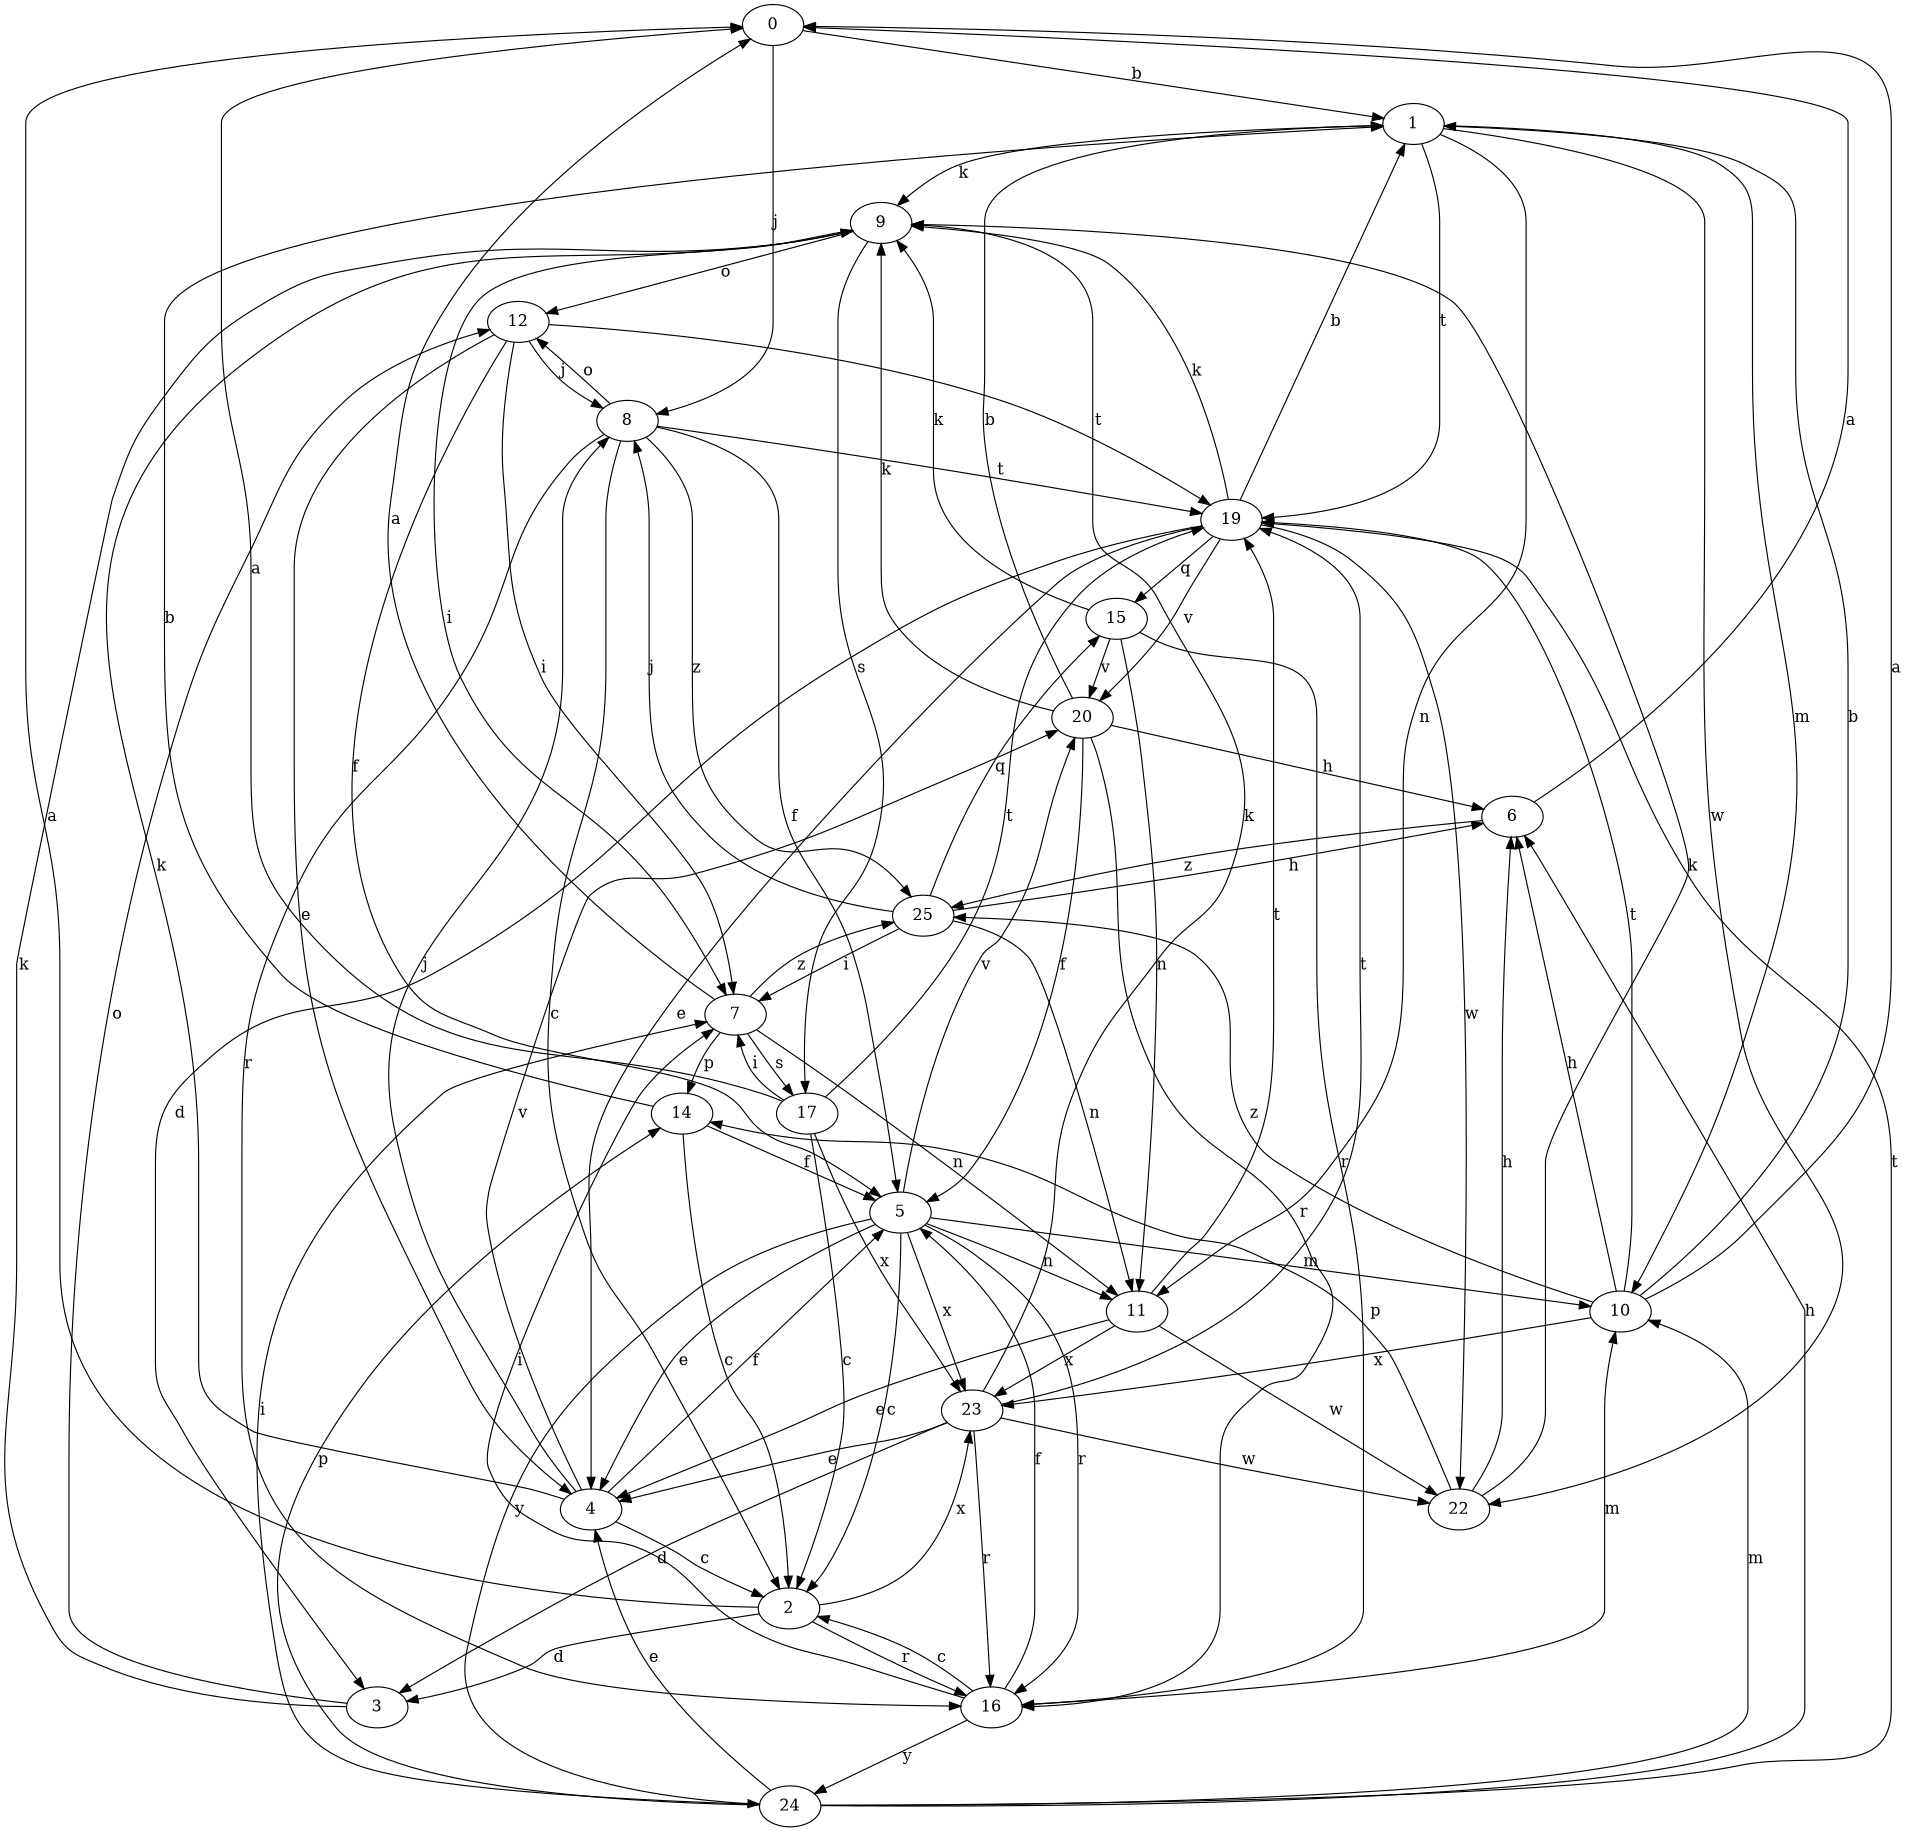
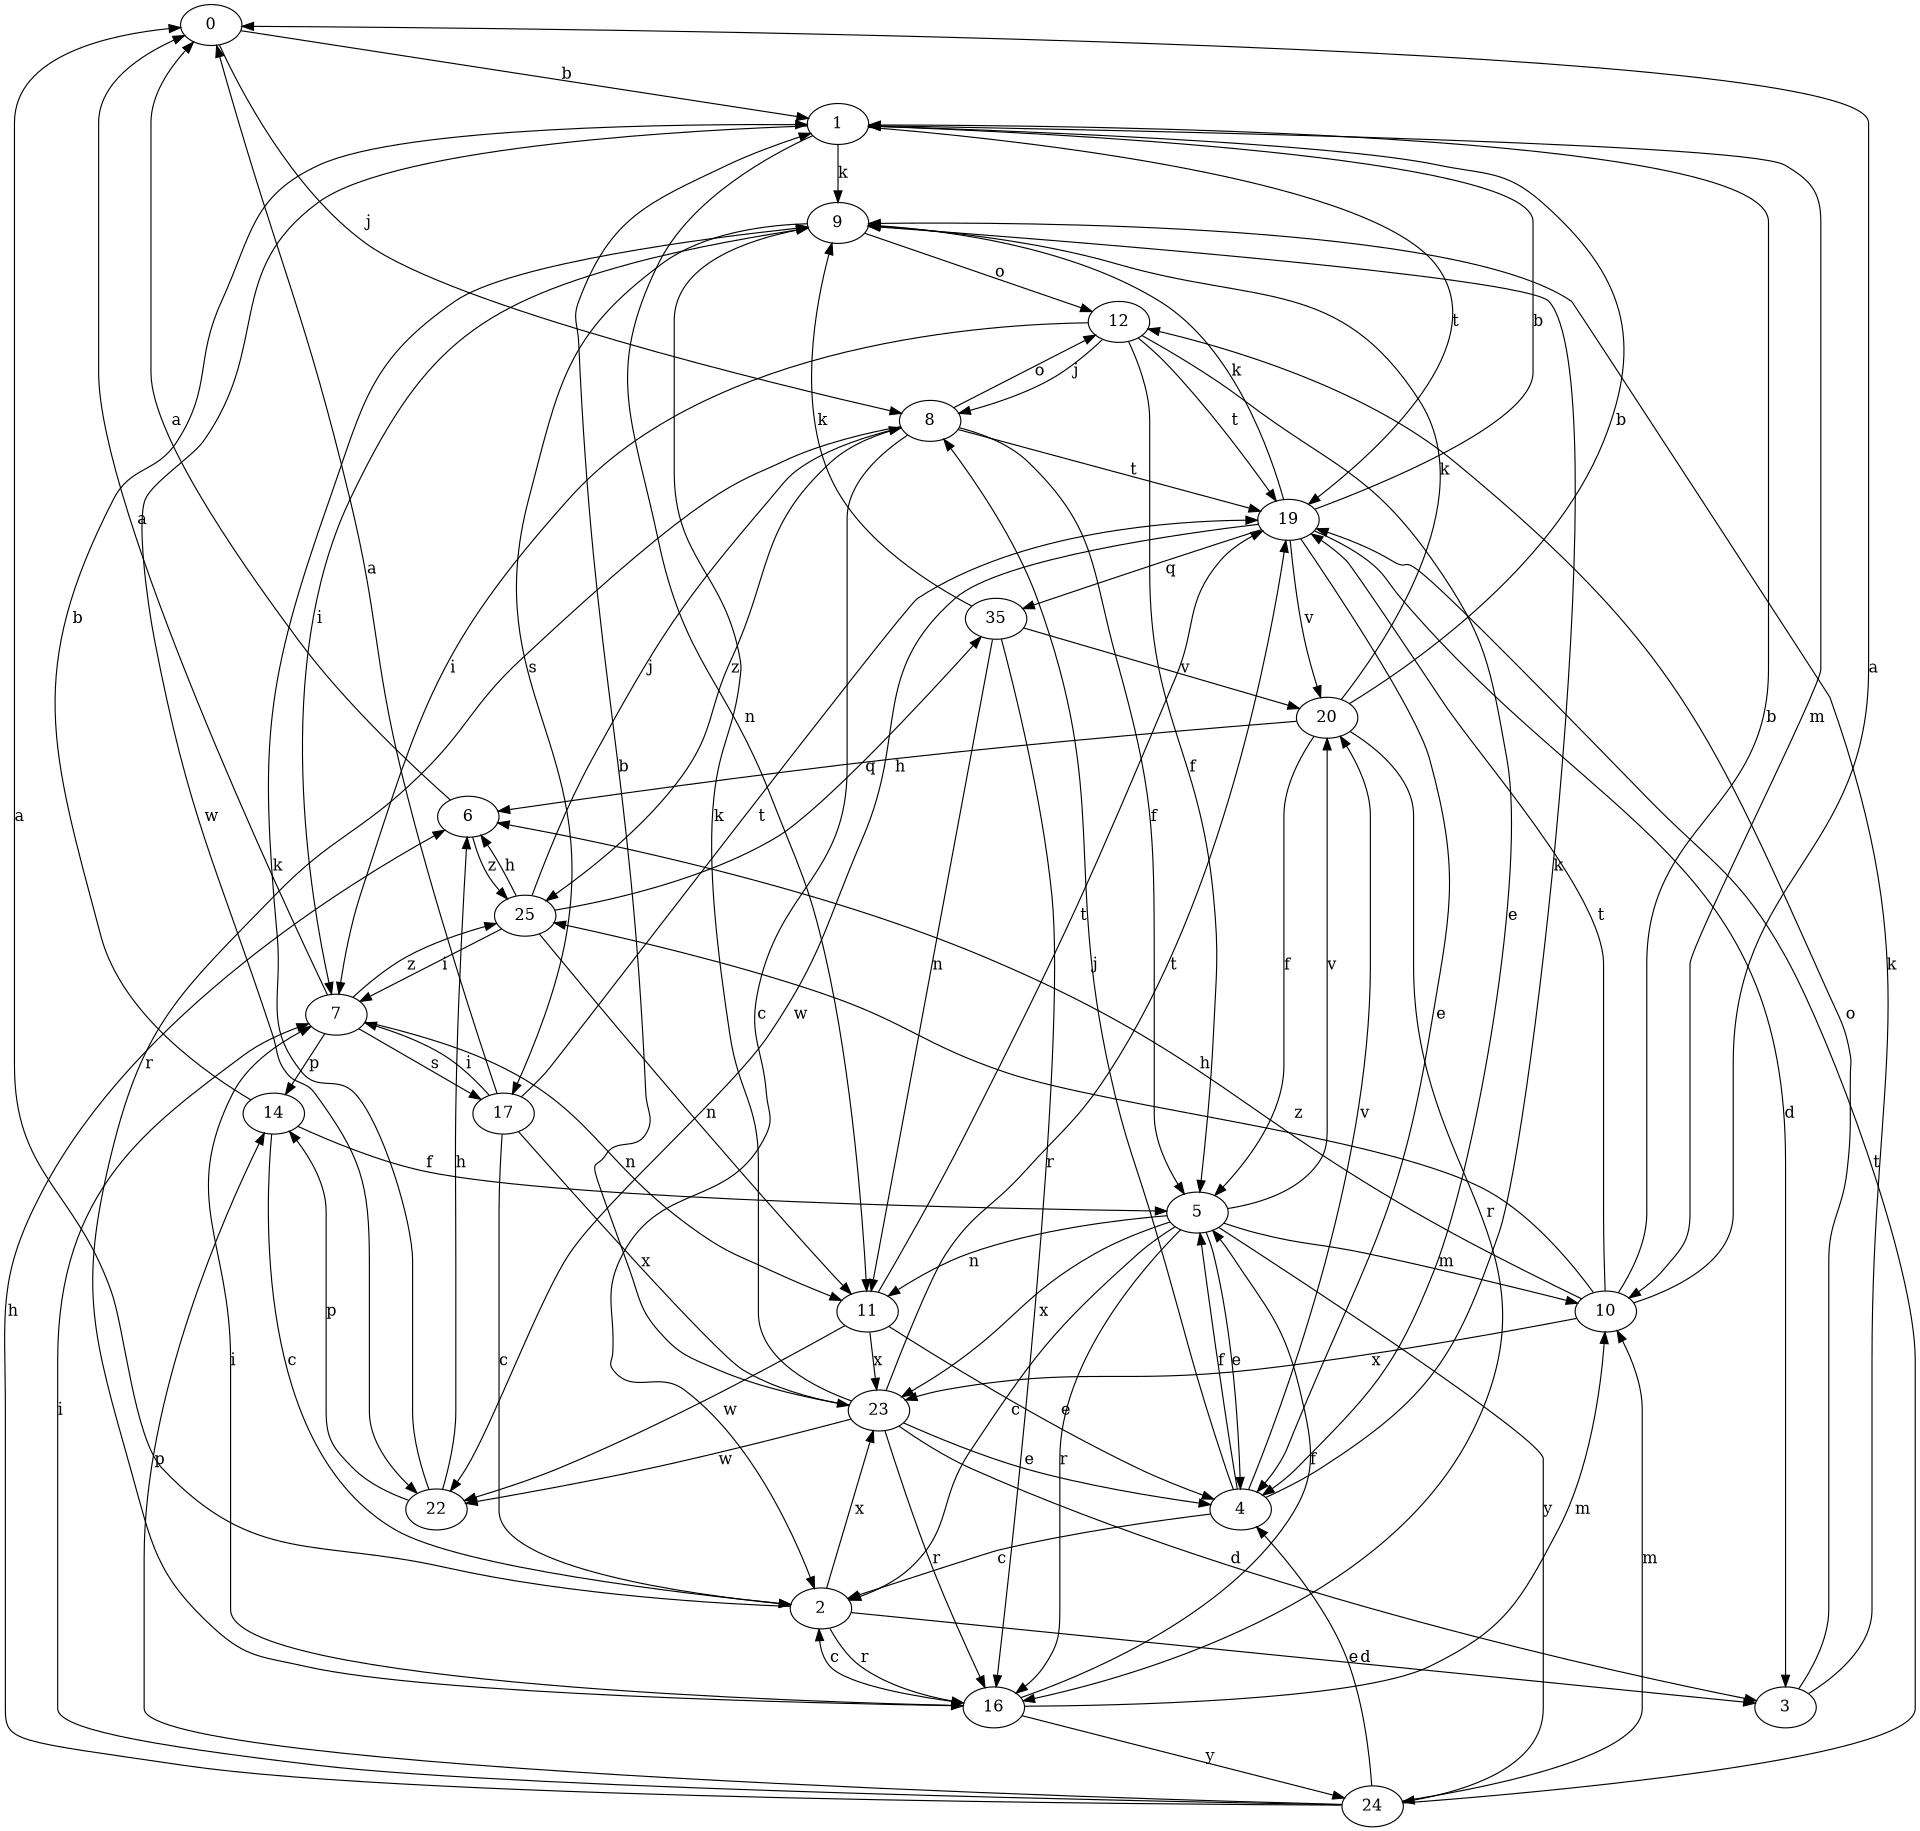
(1117, 619) -> (996, 619)
none -> (617, 759)
